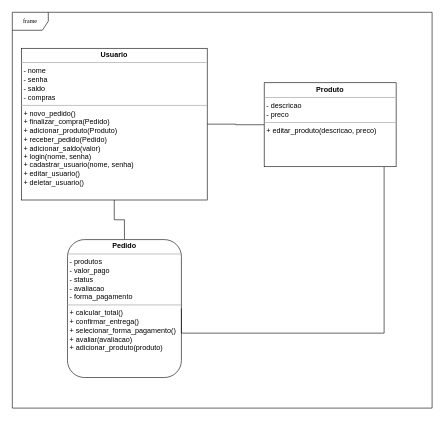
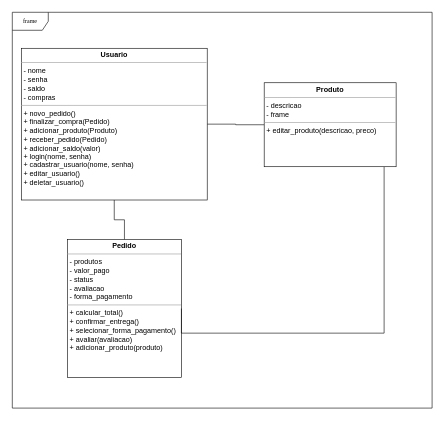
(328, 100) -> (328, 100)
(125, 309) -> (125, 309)
